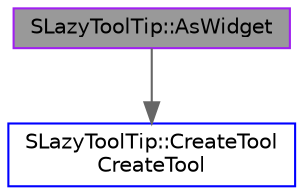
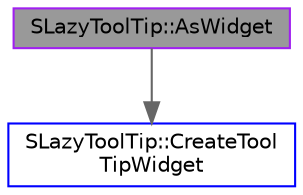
(152, 155) -> (152, 155)
